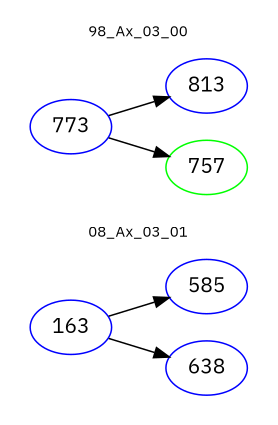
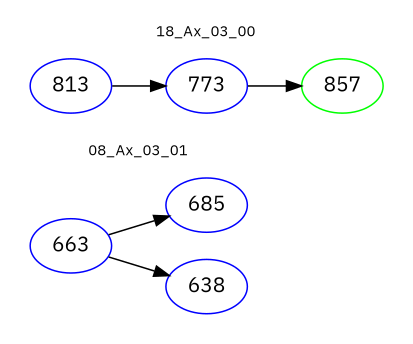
(139, 32) -> (207, 32)
(132, 109) -> (131, 86)
(207, 167) -> (342, 86)
(207, 287) -> (207, 205)
(71, 327) -> (71, 246)
